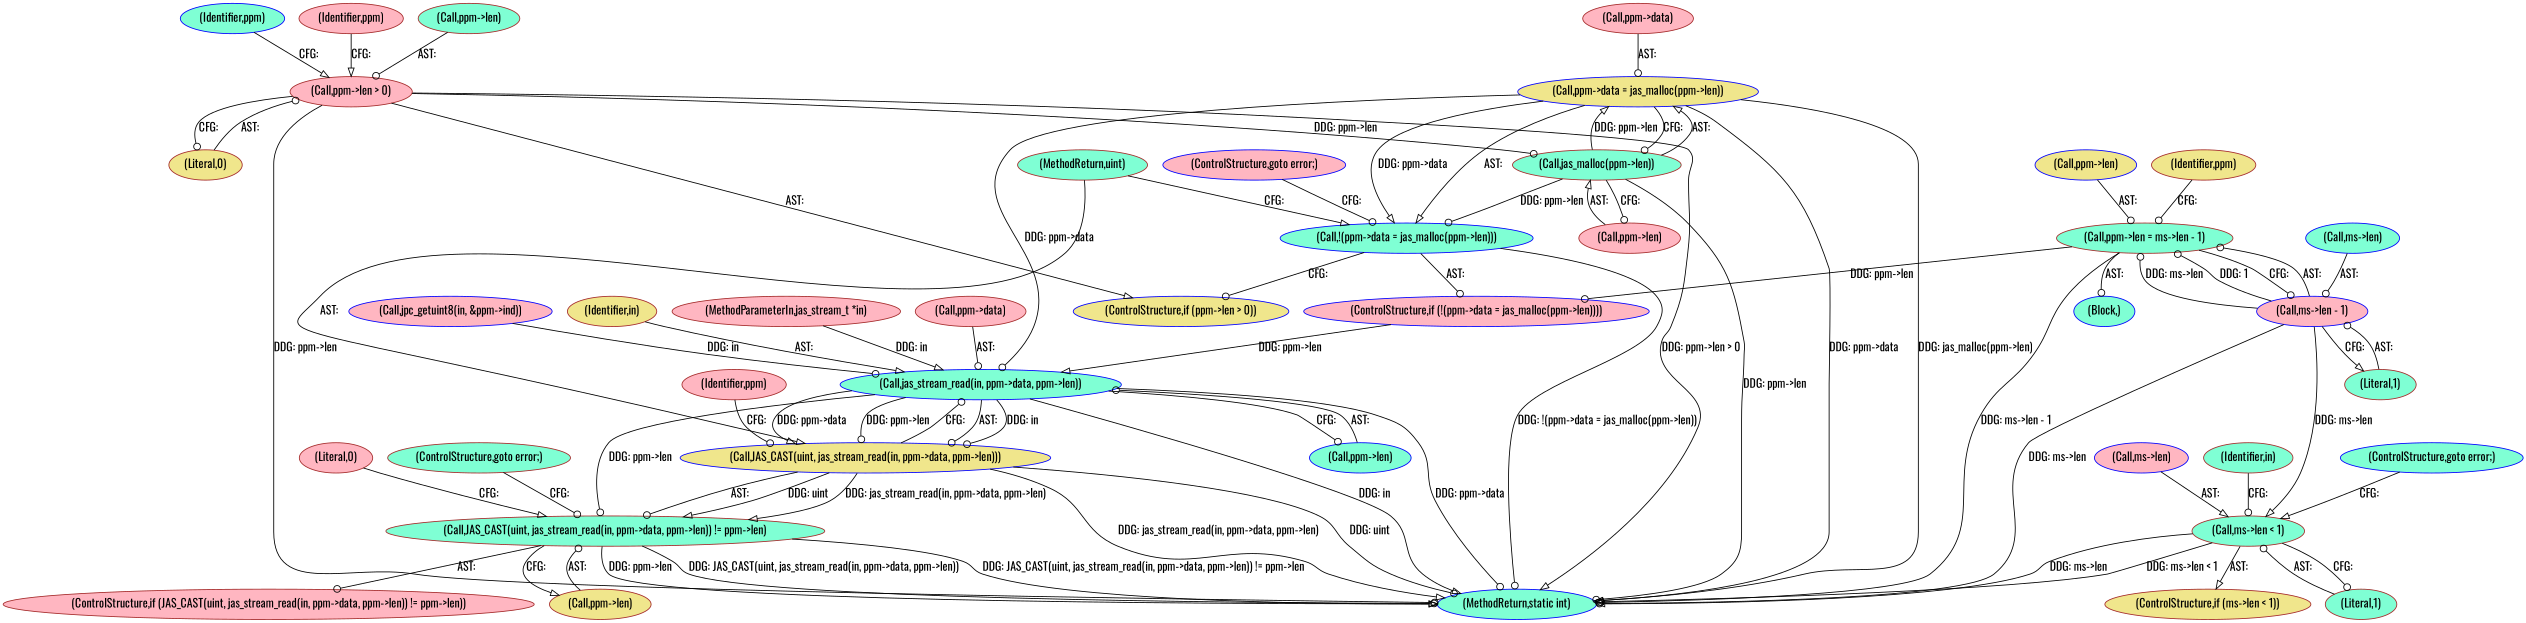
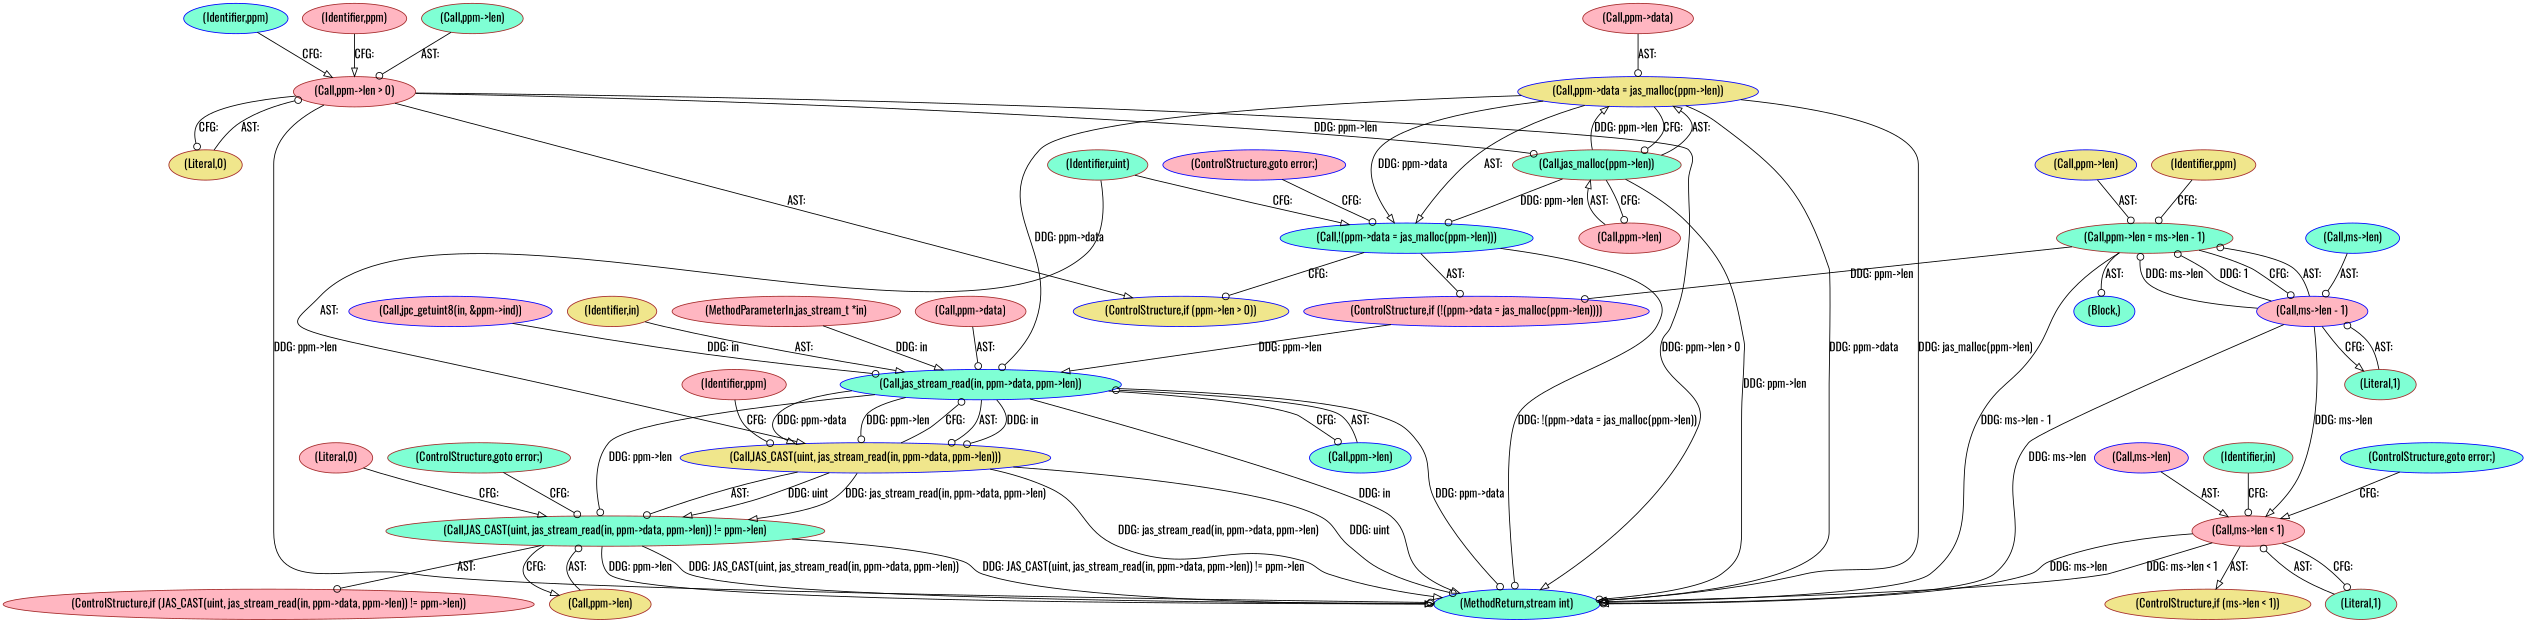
(1083, 165) -> (1098, 165)
(2248, 531) -> (2248, 531)
(1517, 604) -> (1517, 604)
